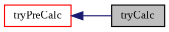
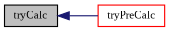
(97, 16) -> (84, 16)
